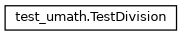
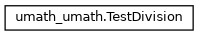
(91, 18) -> (99, 18)
